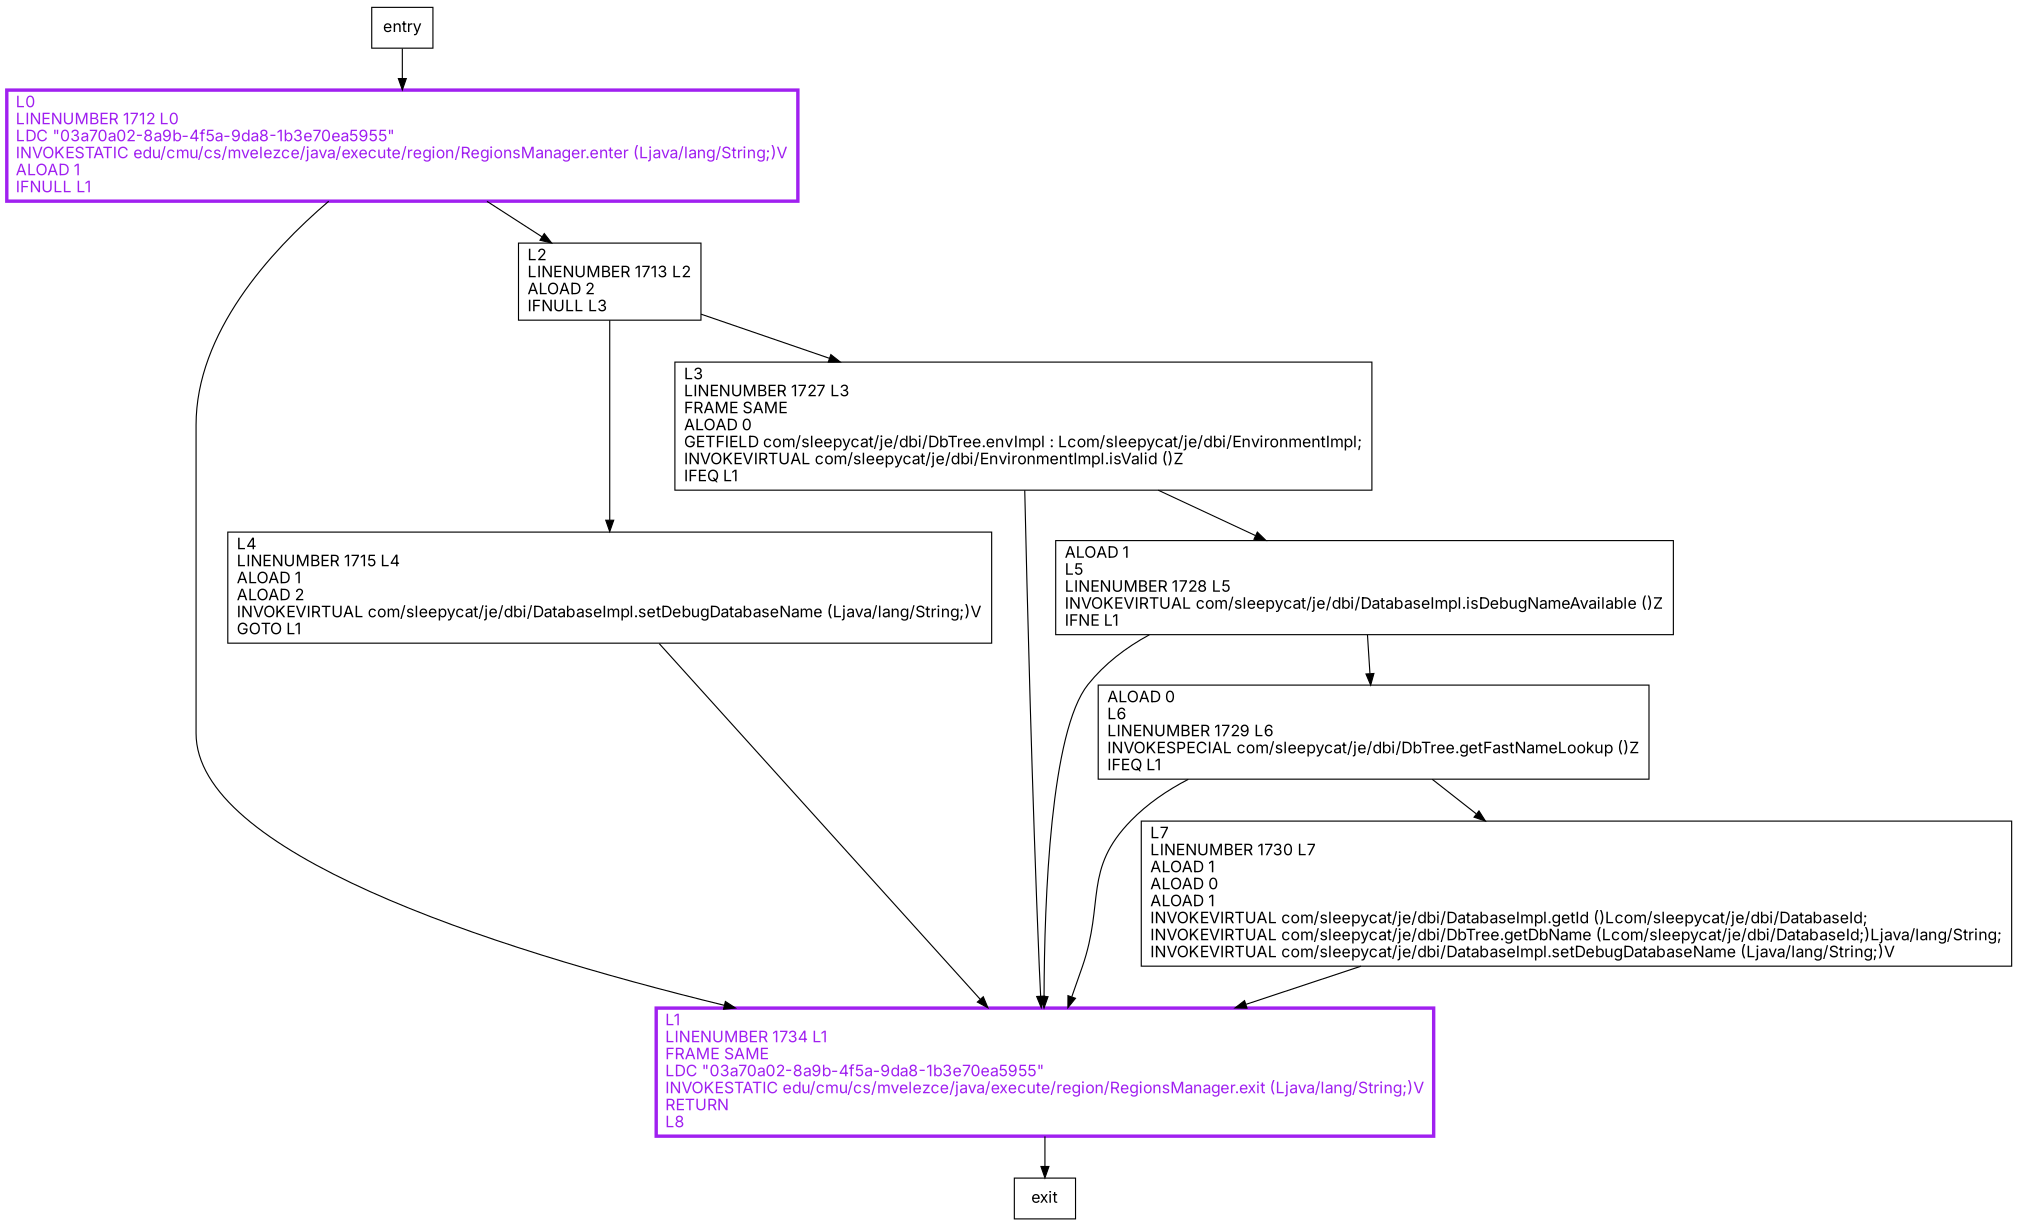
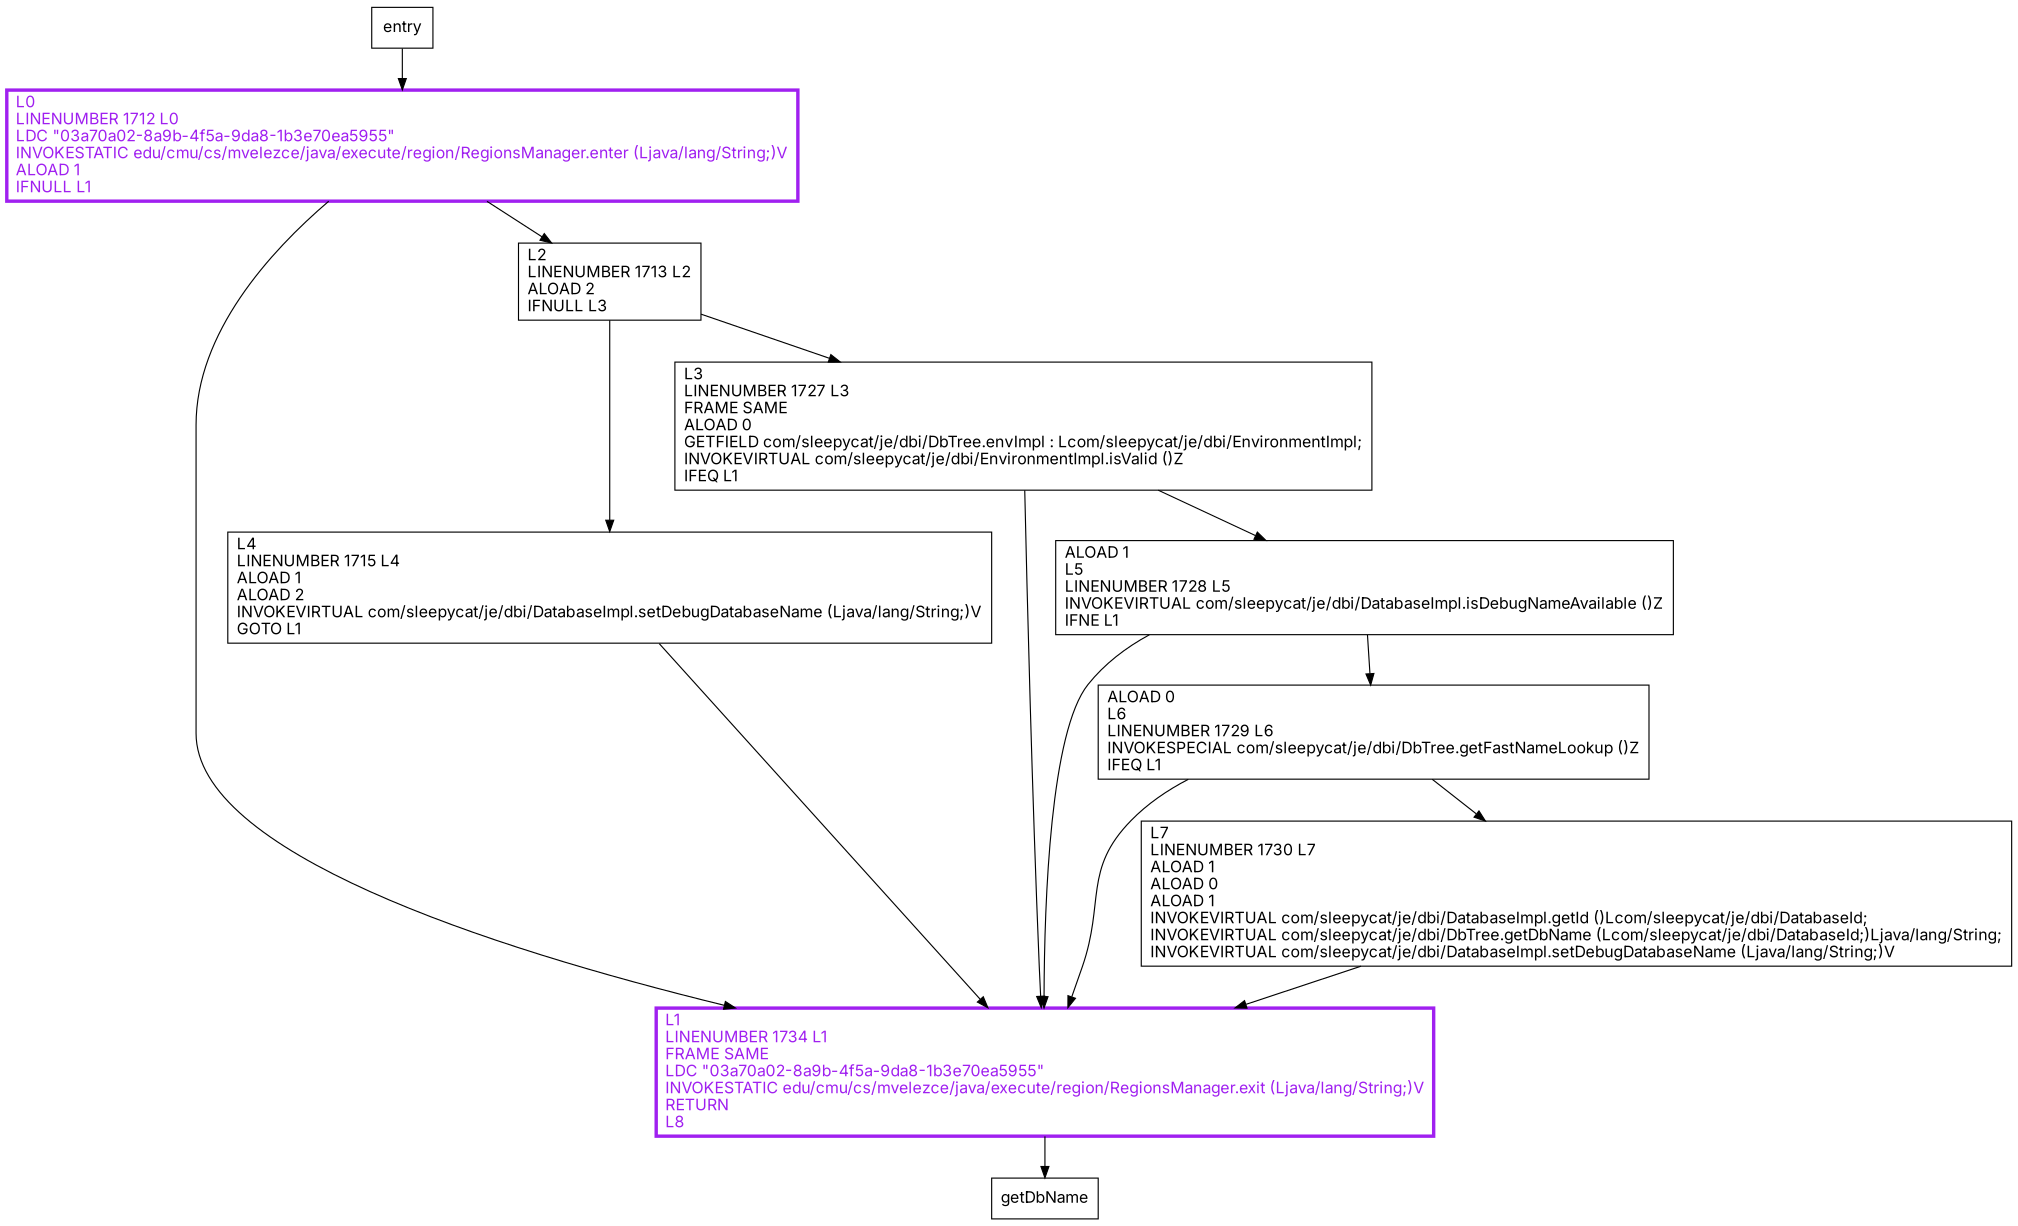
(1045, 1198) -> (1045, 1198)
